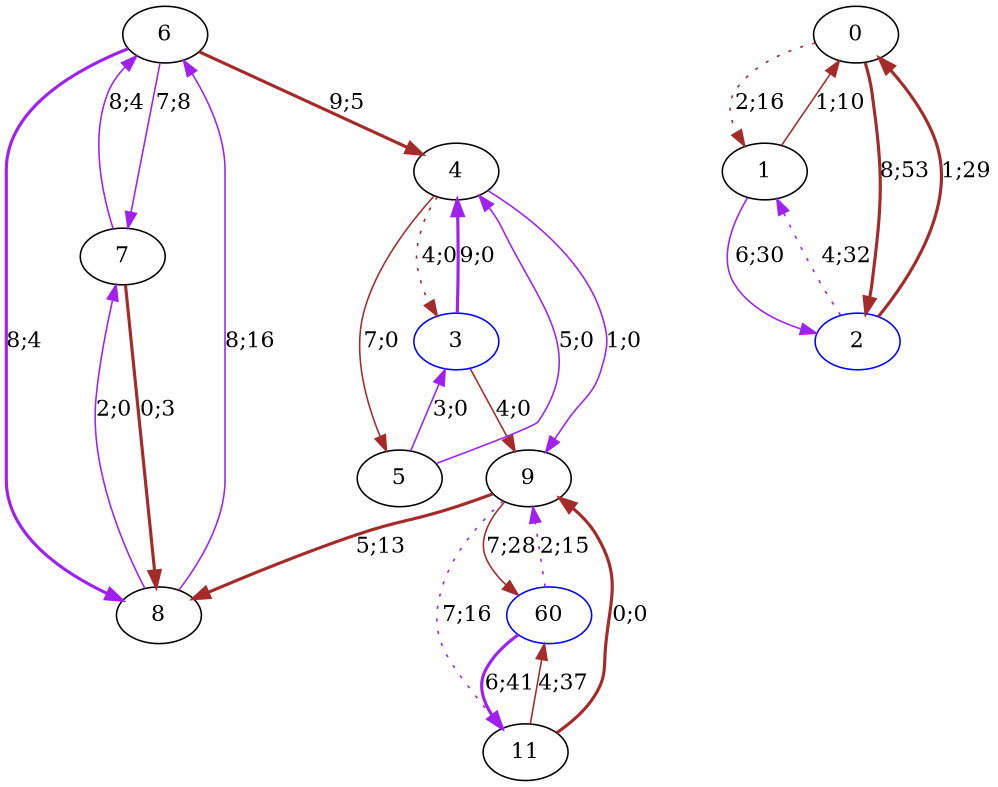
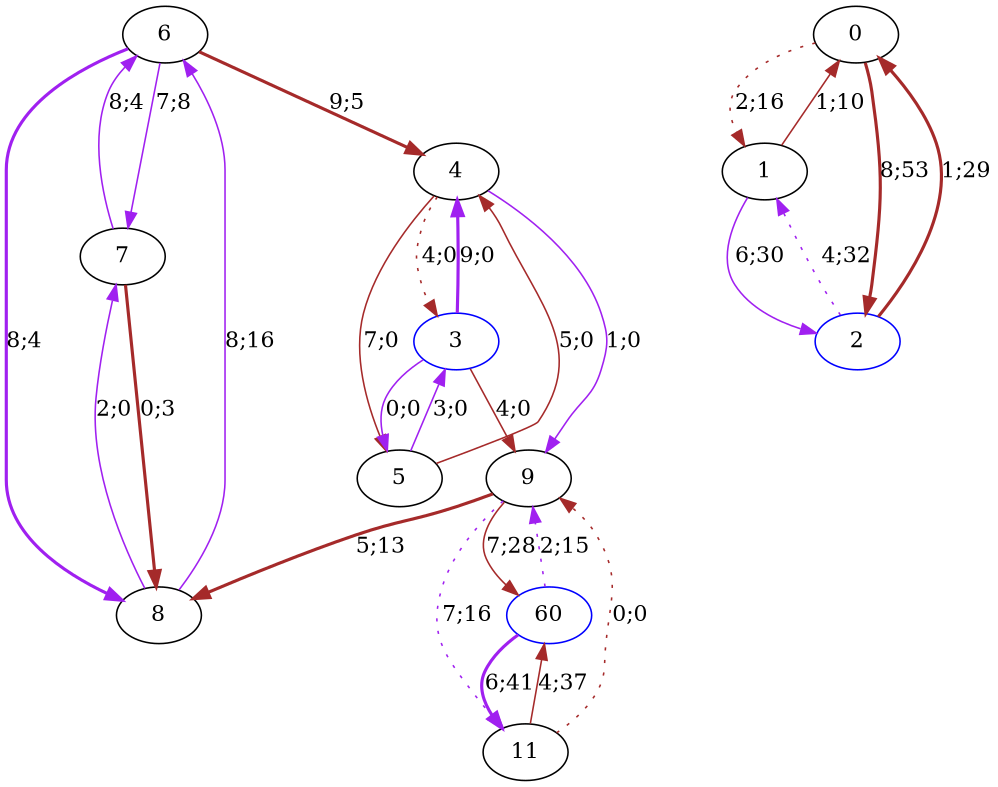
(559, 364) -> (559, 364)
none -> (389, 391)
(608, 623) -> (608, 623)
